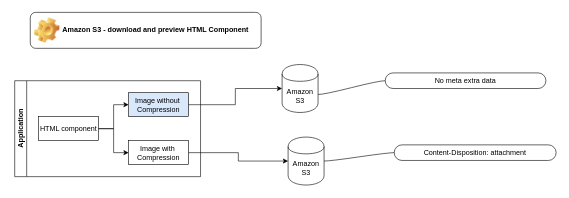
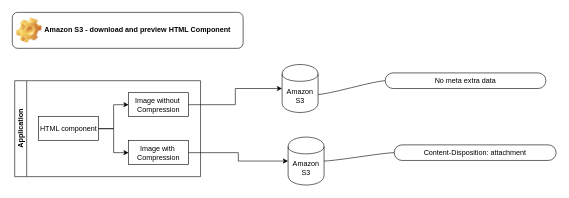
(146, 30) -> (128, 30)
(159, 105) -> (159, 105)
